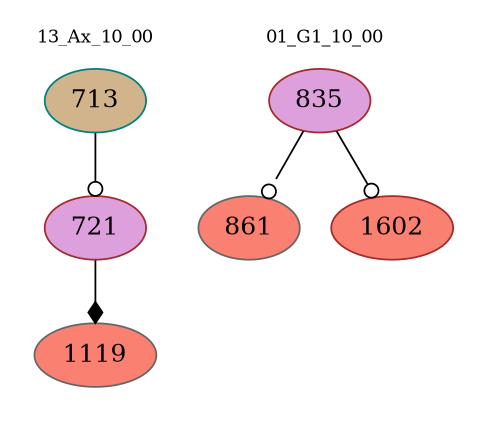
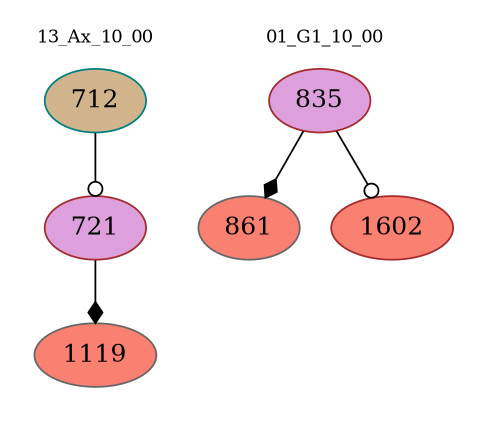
(95, 101) -> (95, 101)
(290, 155) -> (290, 155)
